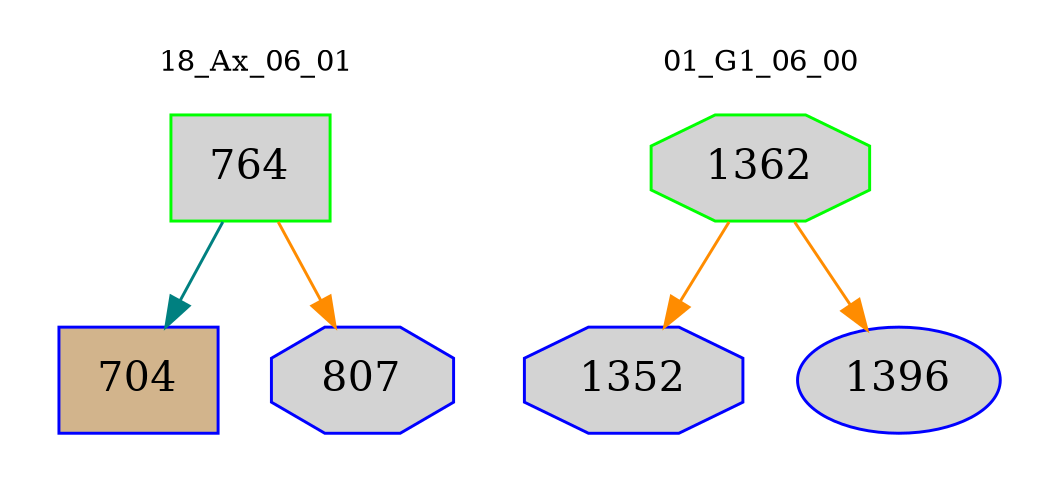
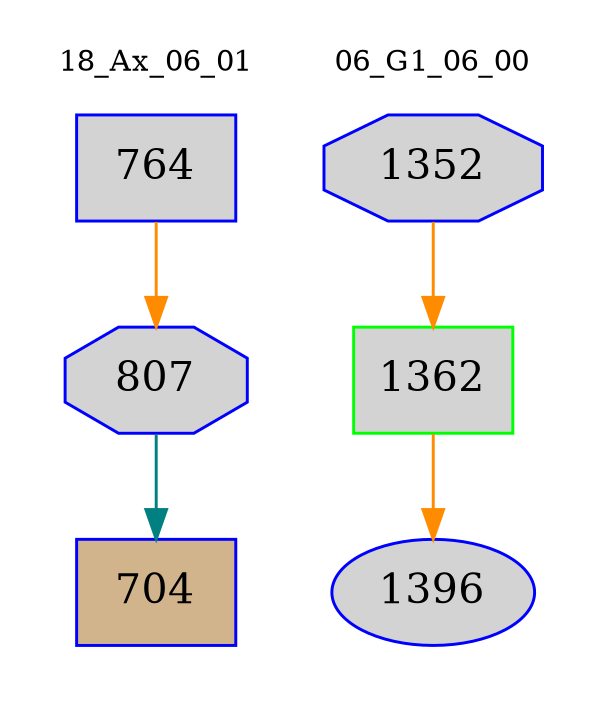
(762, 63) -> (433, 63)
(251, 168) -> (156, 168)
(760, 168) -> (433, 380)
(201, 261) -> (156, 472)
(705, 262) -> (433, 260)
